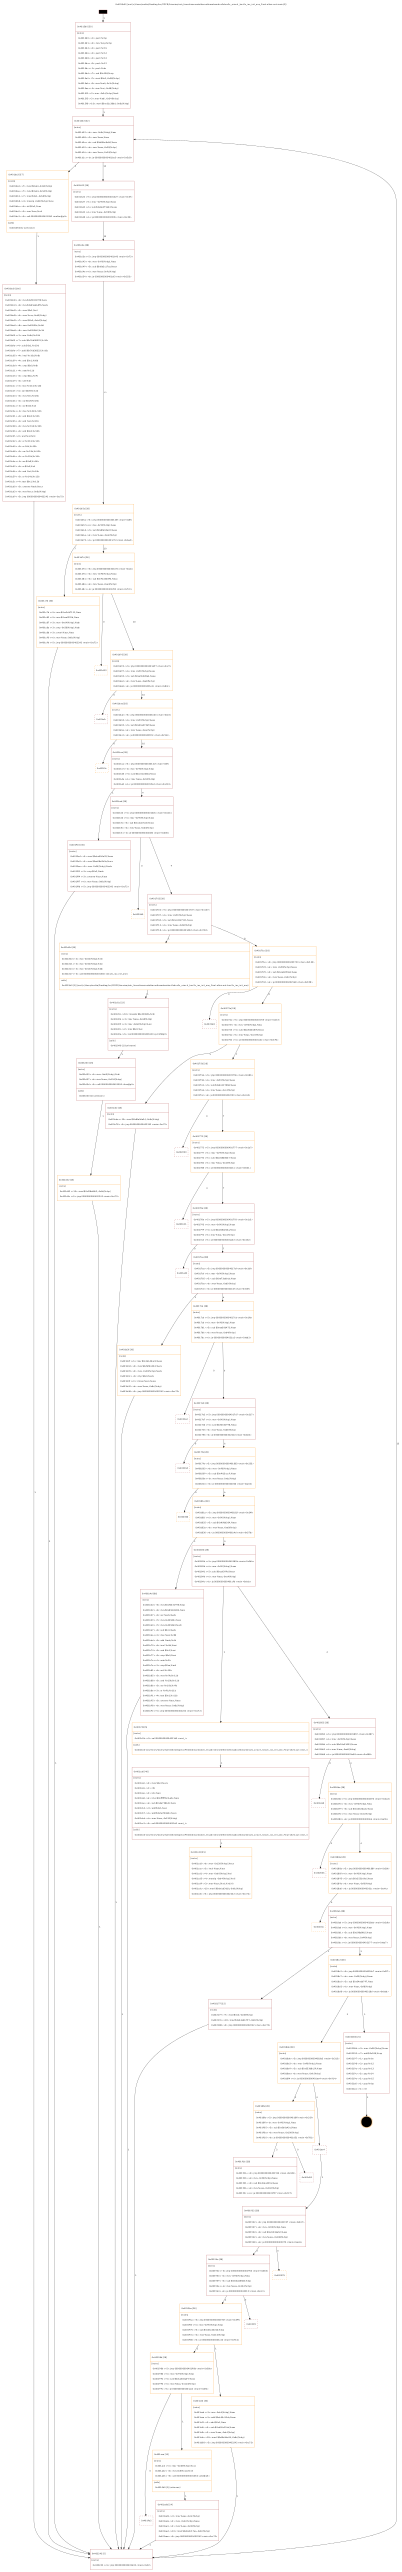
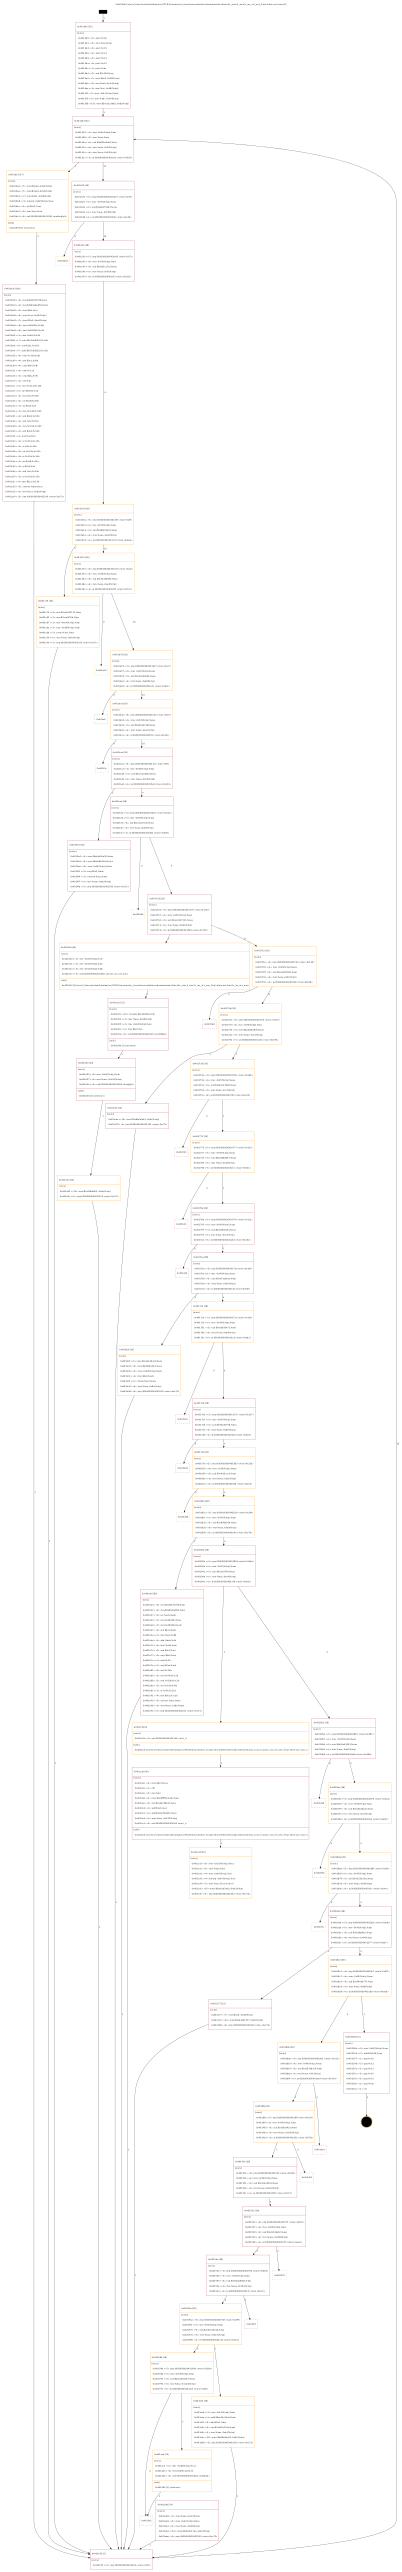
none -> (63, 261)
none -> (360, 1899)
(320, 2183) -> (270, 2201)
(185, 2495) -> (153, 2503)
